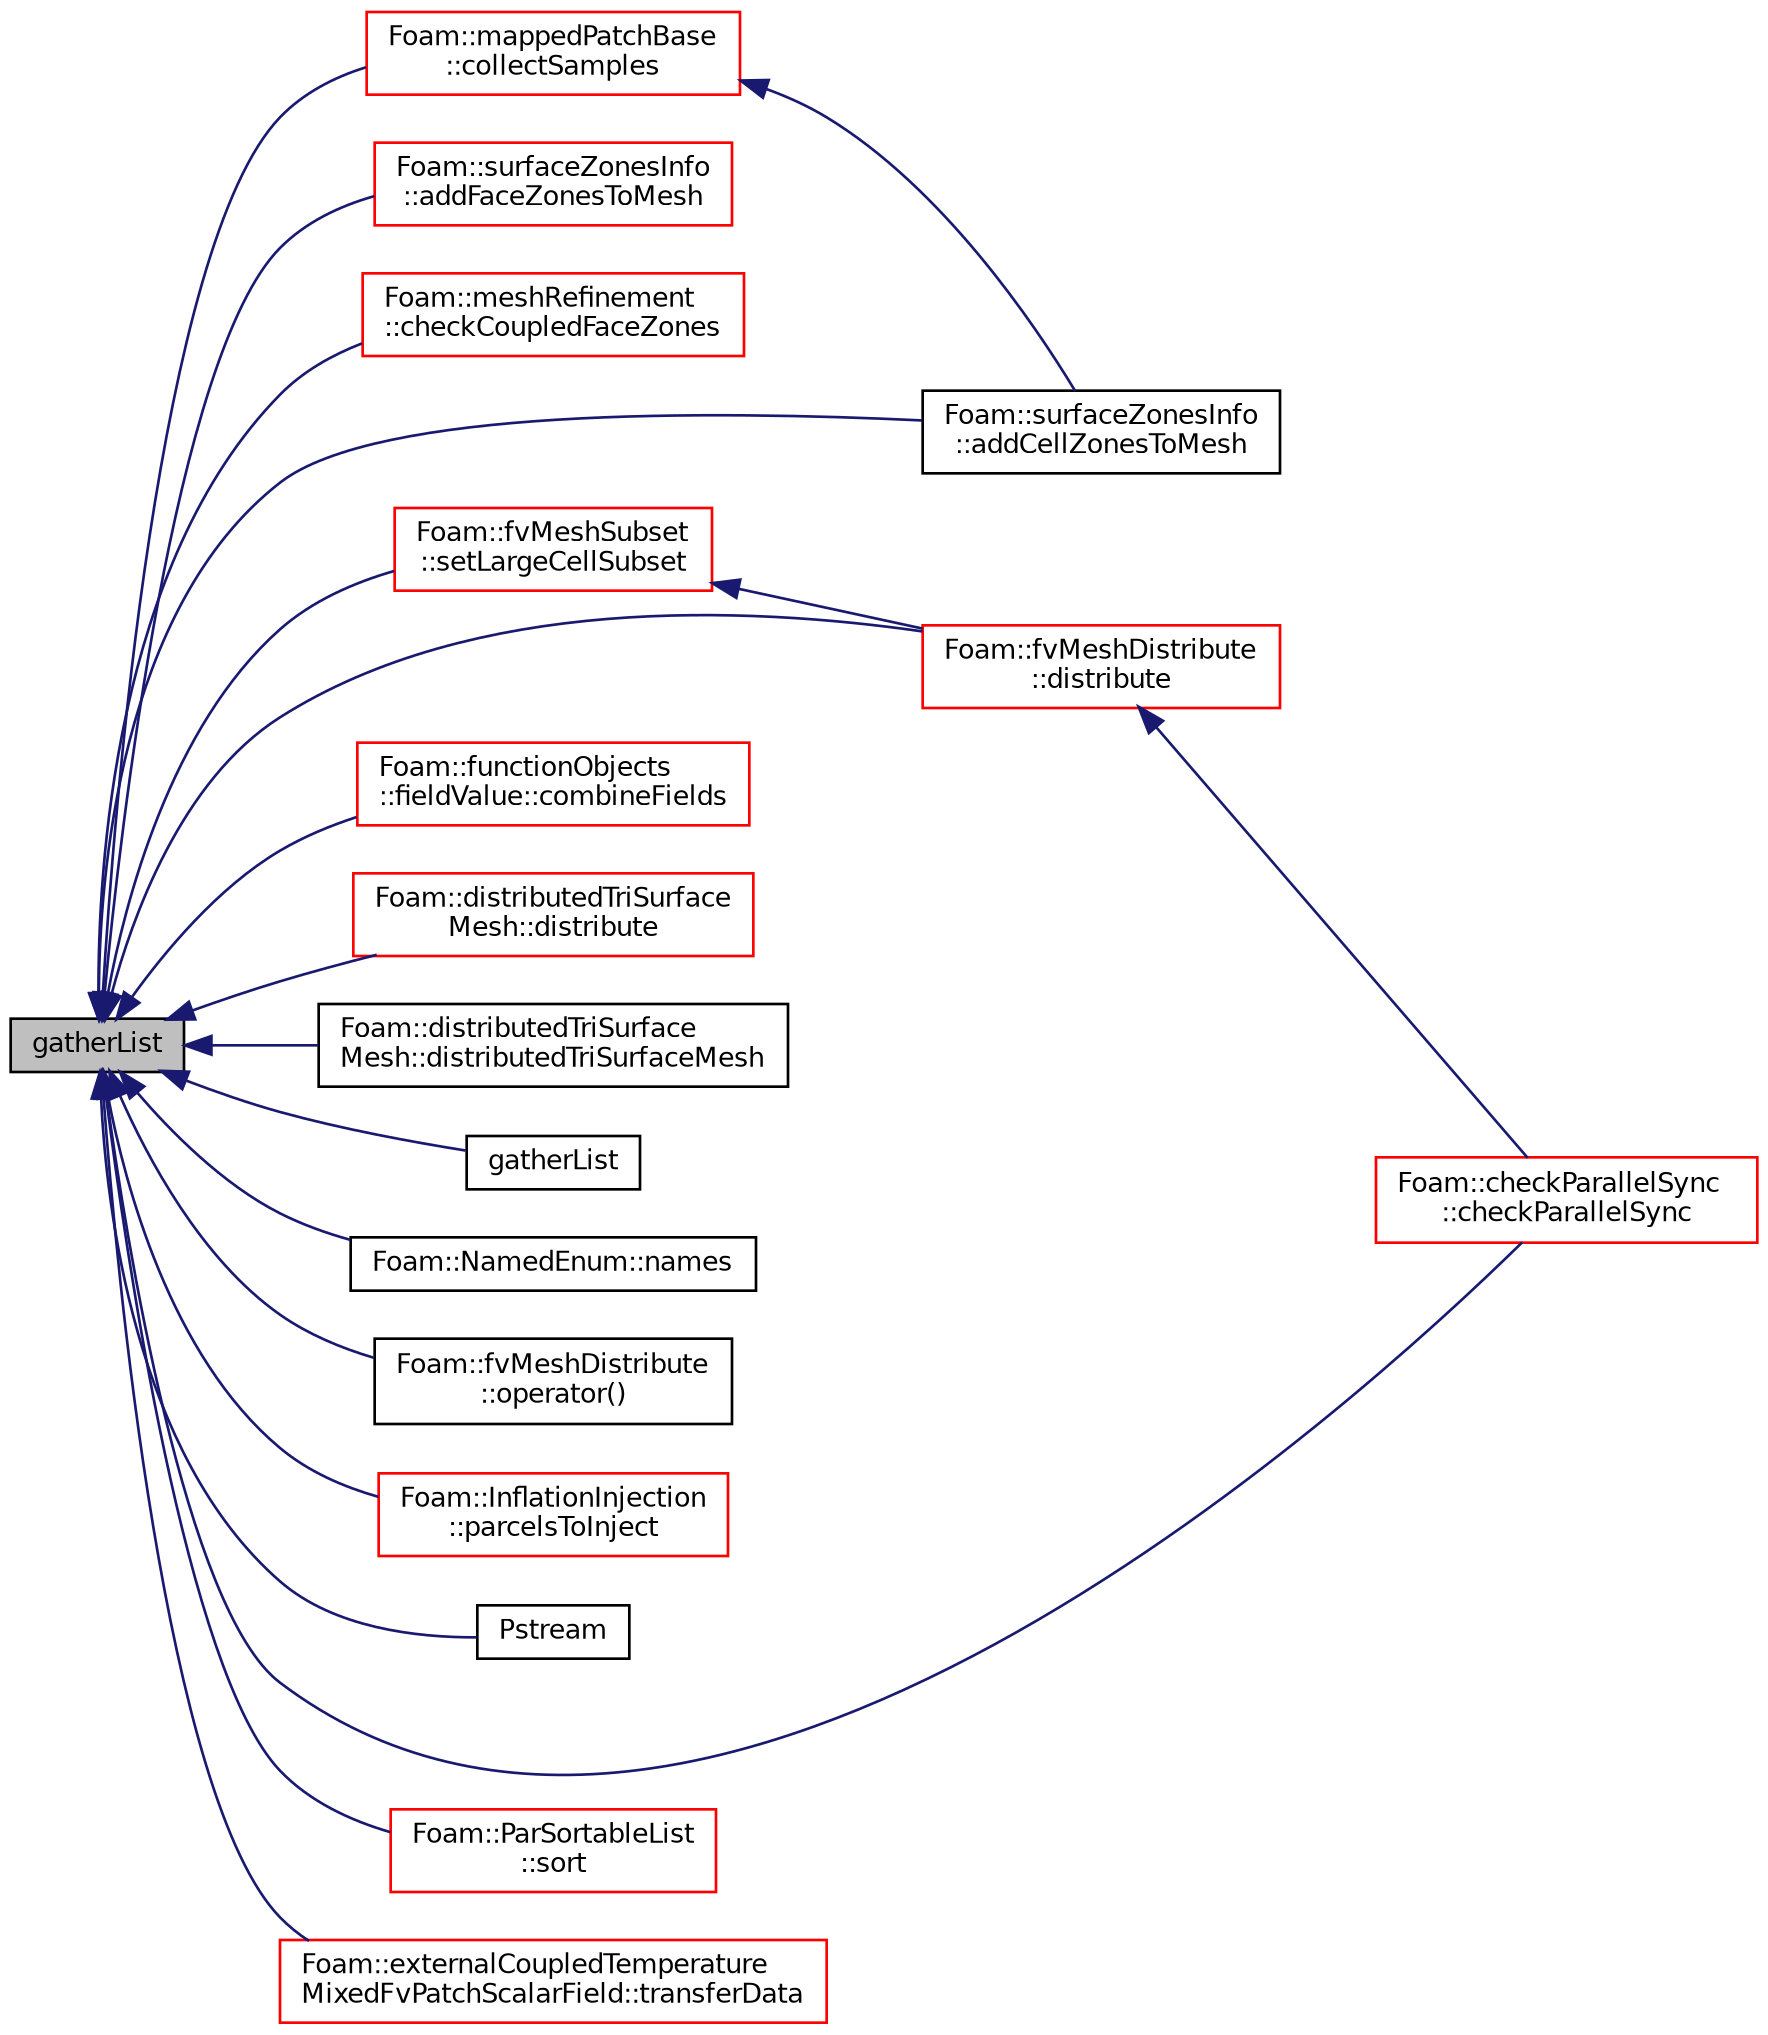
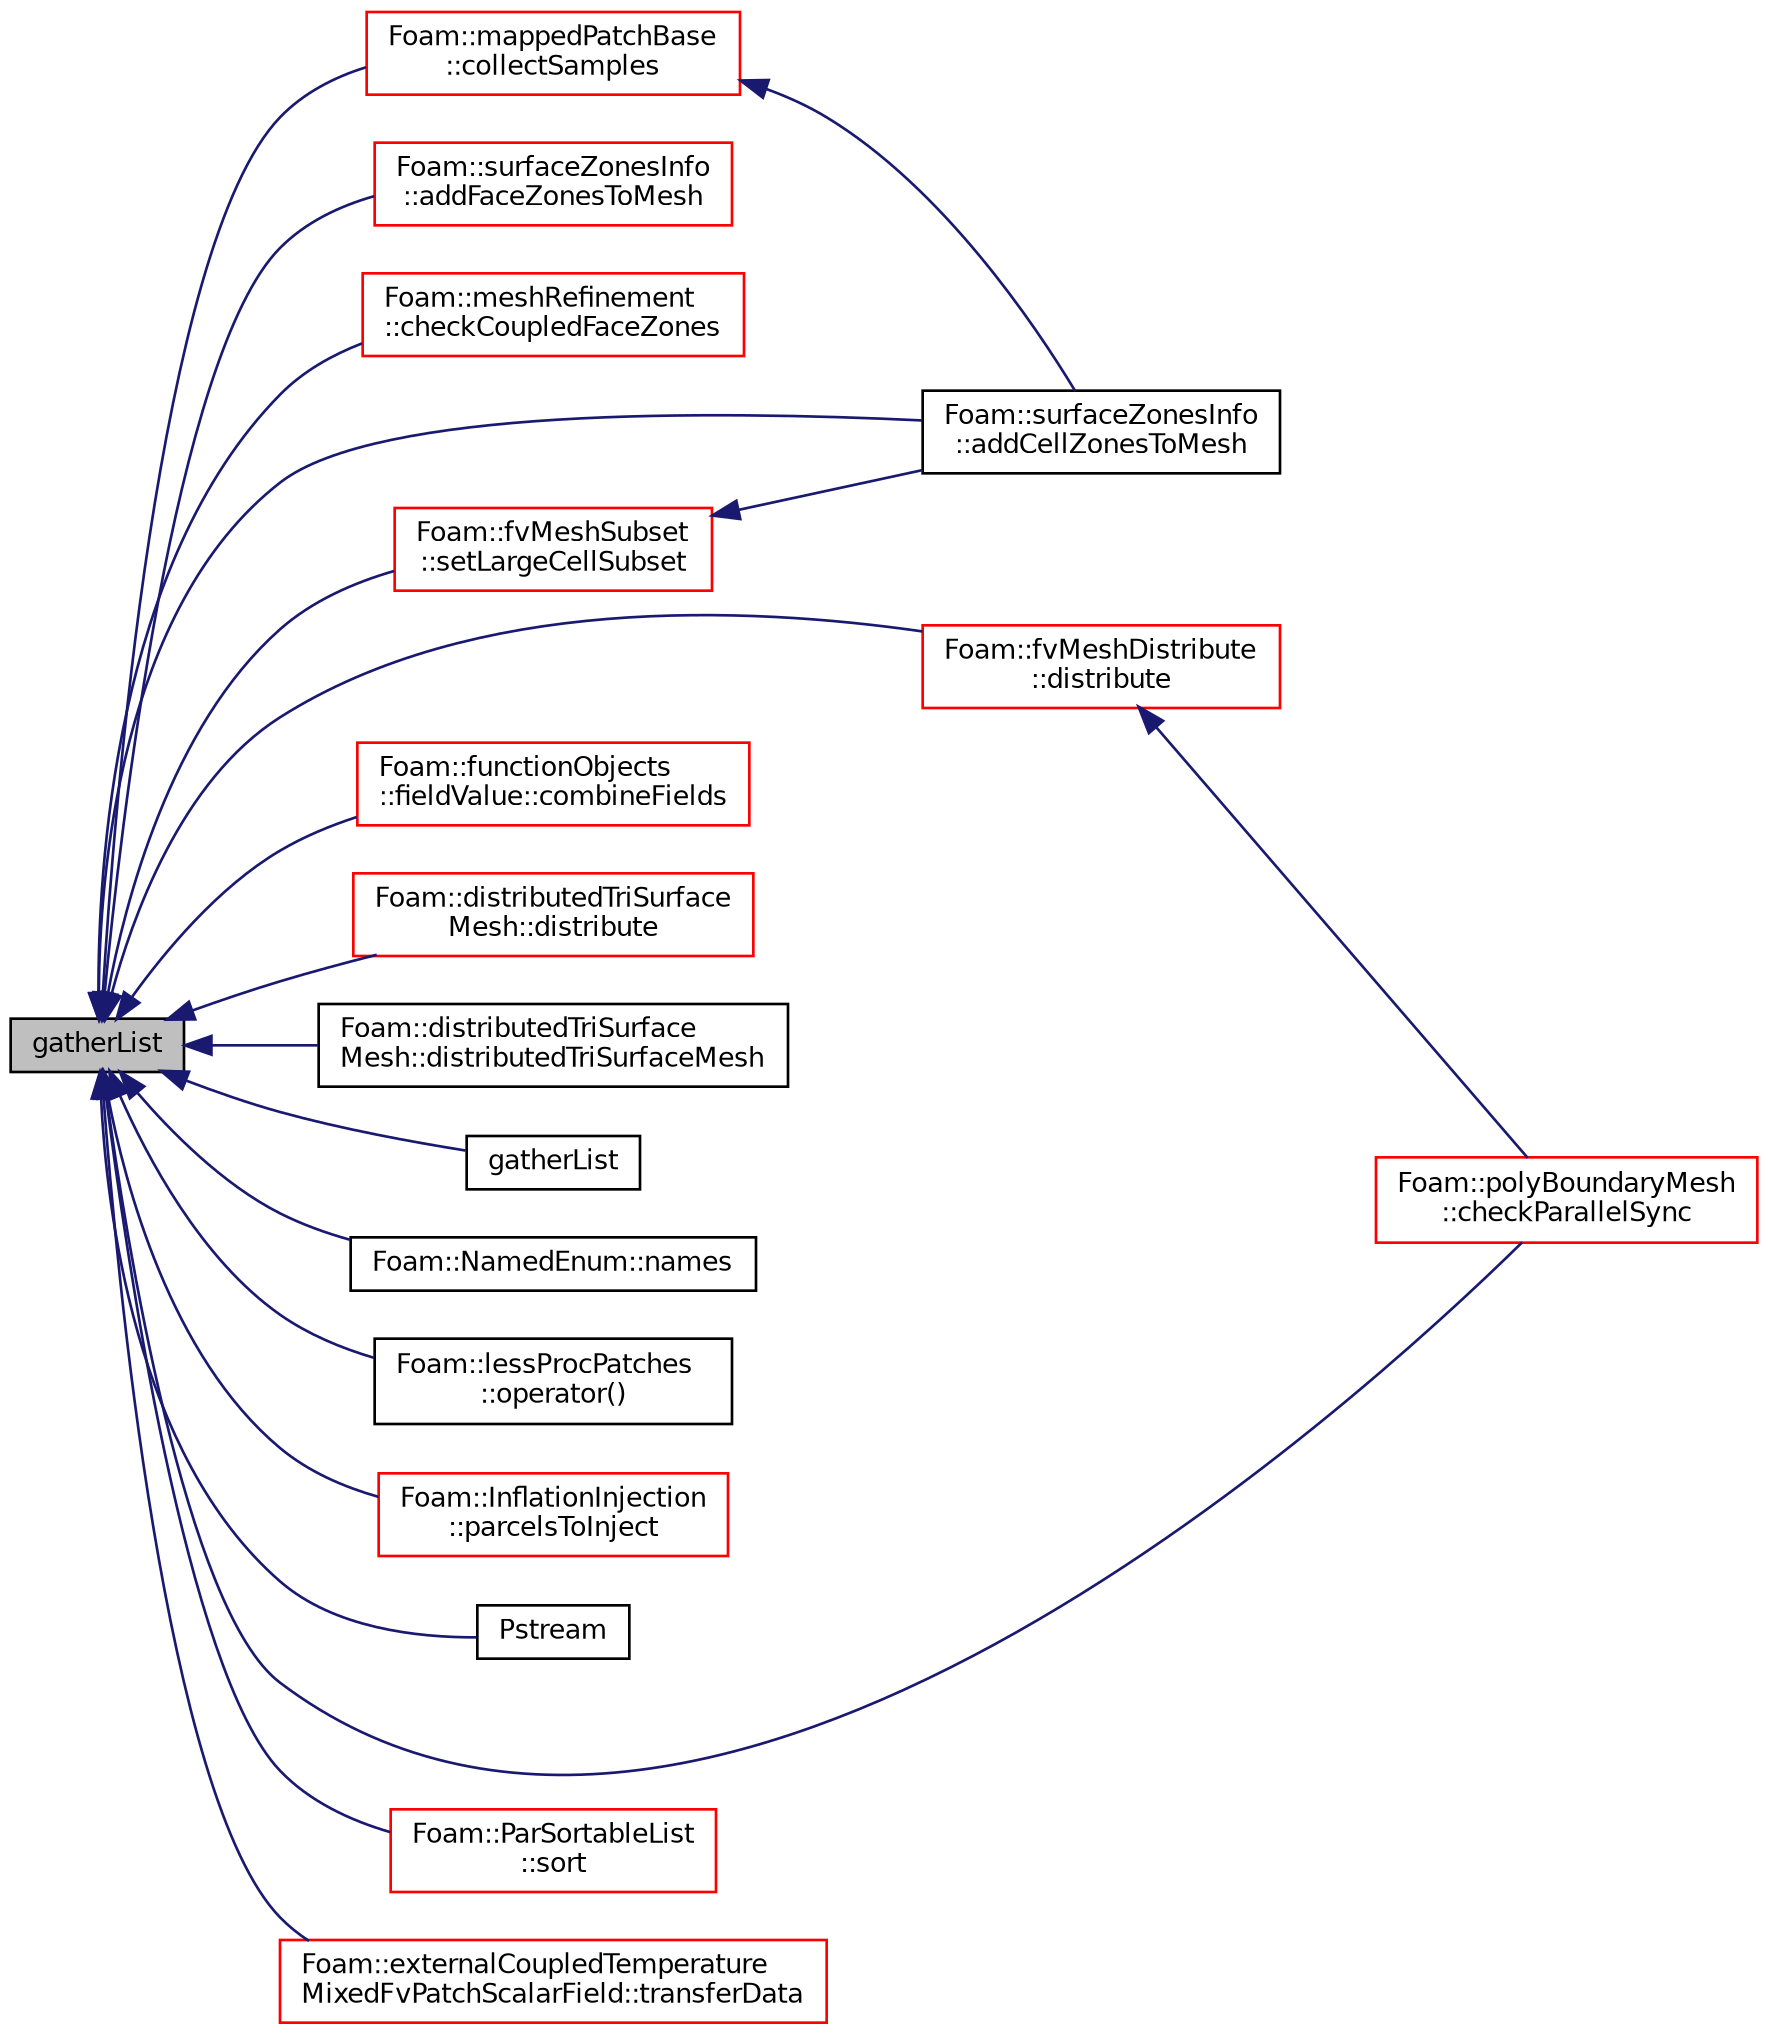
(803, 603) -> (831, 490)
(1567, 1200) -> (1567, 1200)
(553, 1381) -> (553, 1381)
